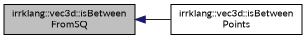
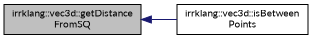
(70, 20) -> (72, 20)
